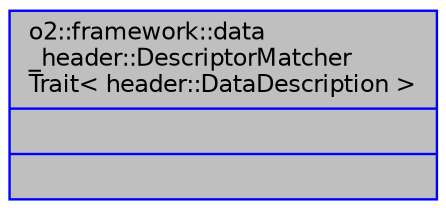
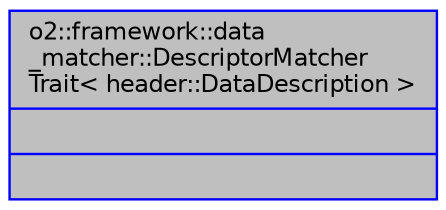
(191, 58) -> (198, 58)
